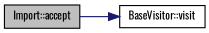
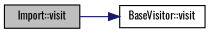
(42, 17) -> (42, 17)
